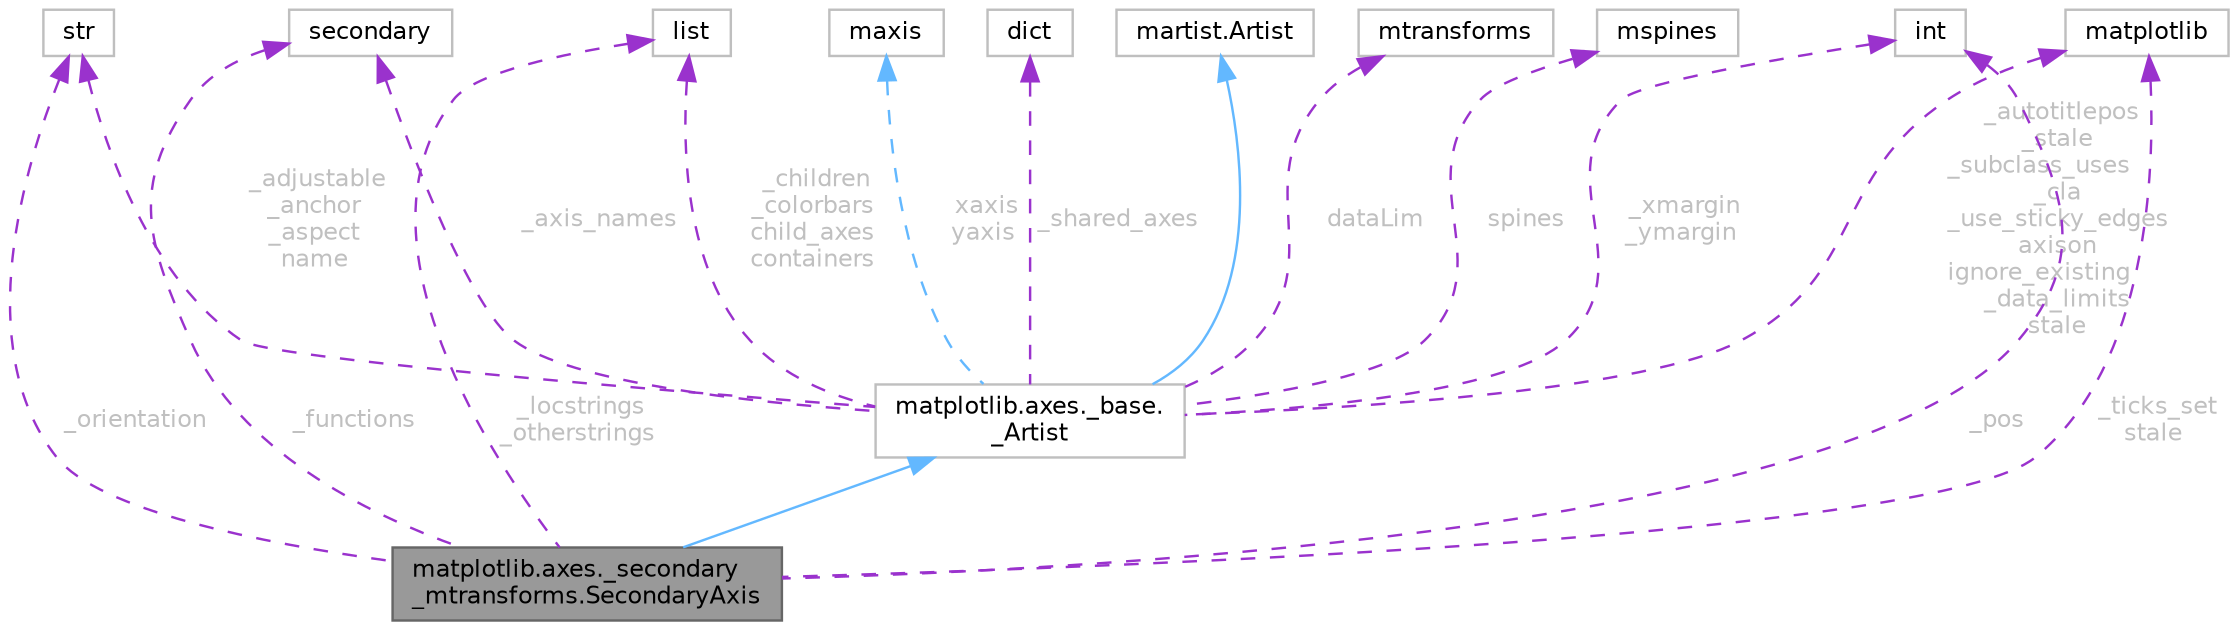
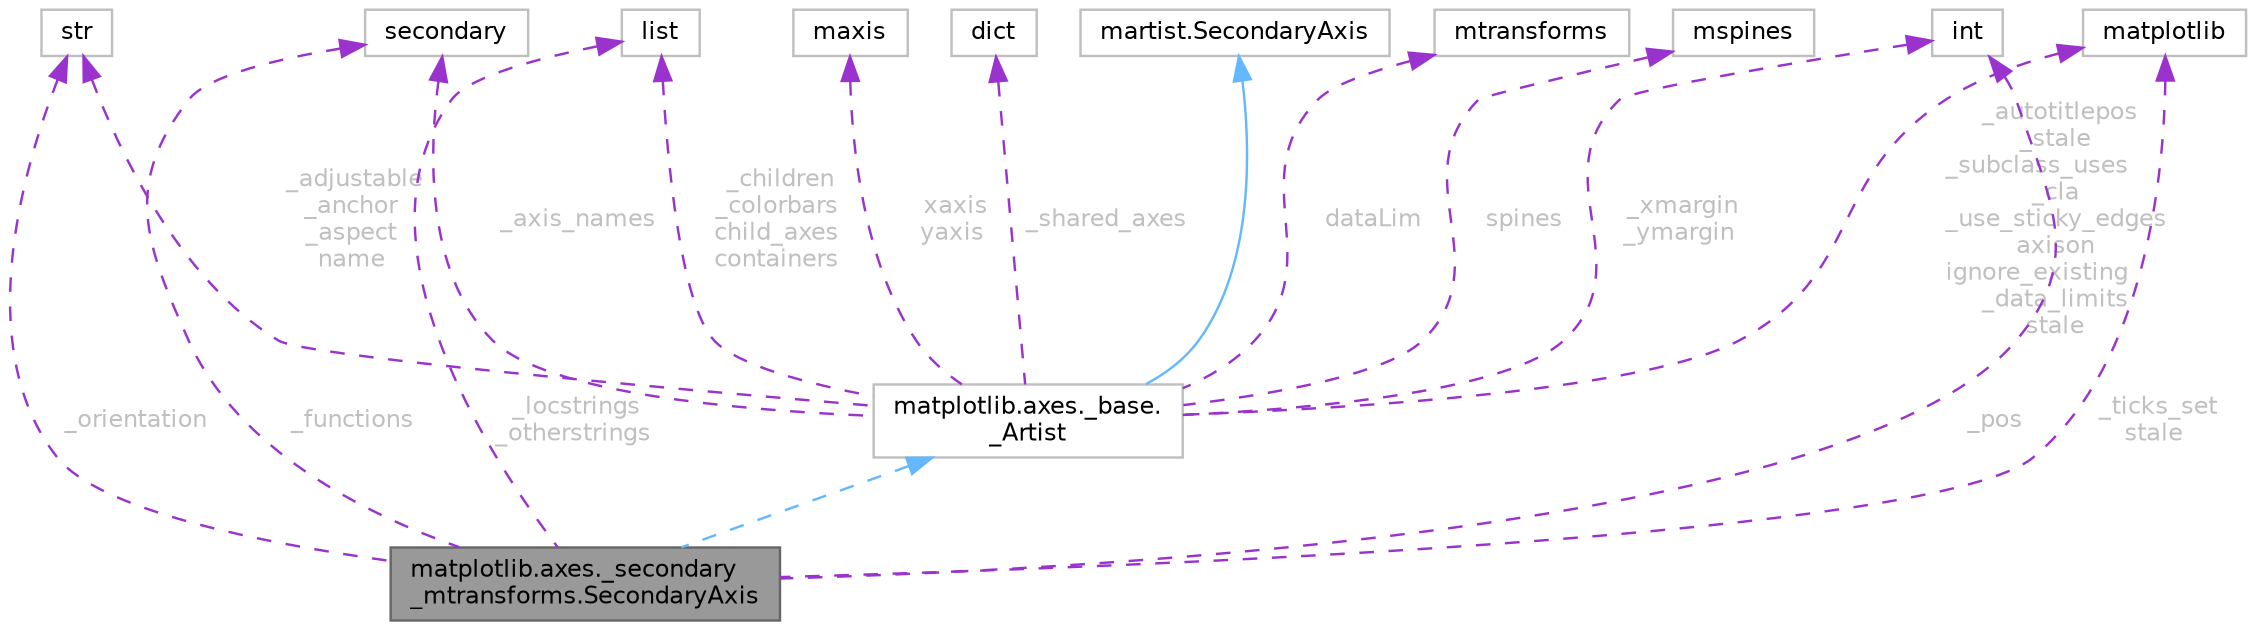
(1215, 33) -> (1235, 33)
(910, 242) -> (874, 246)
(797, 507) -> (795, 507)
